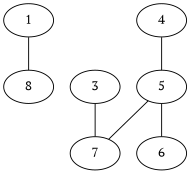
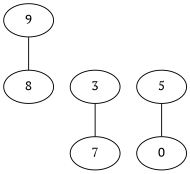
(29, 20) -> (29, 20)
(162, 20) -> none
(128, 120) -> none
(162, 153) -> (162, 153)
